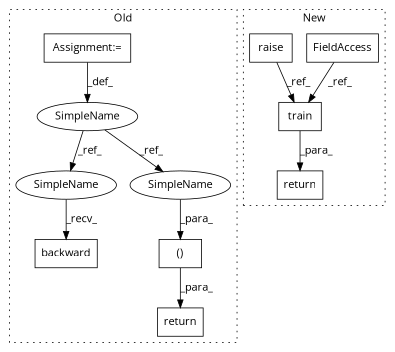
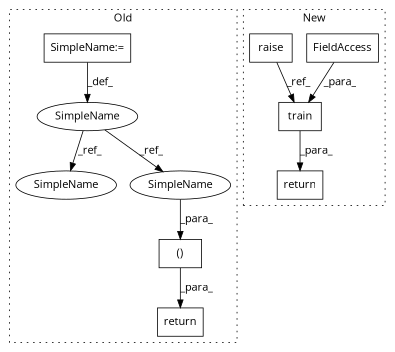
(87, 48) -> (87, 48)
(340, 82) -> (340, 82)
(66, 254) -> none
